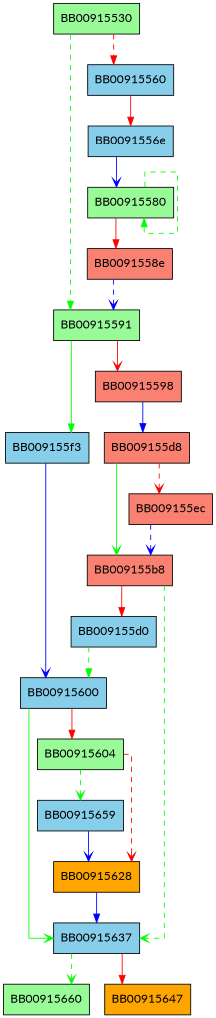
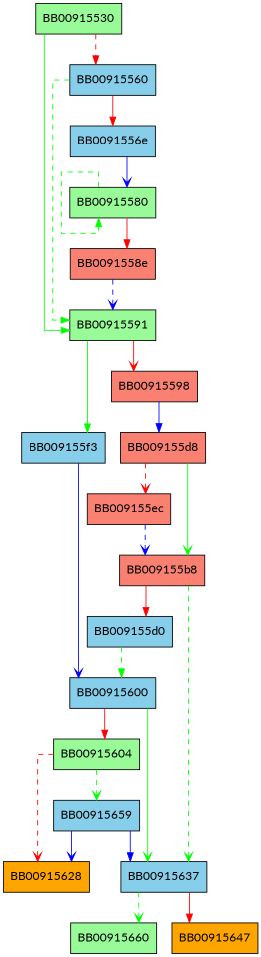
(70, 168) -> (44, 191)
none -> (53, 196)
(97, 903) -> (130, 842)
